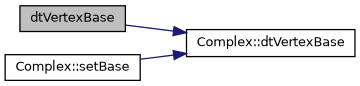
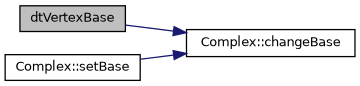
(271, 43) -> (271, 43)
